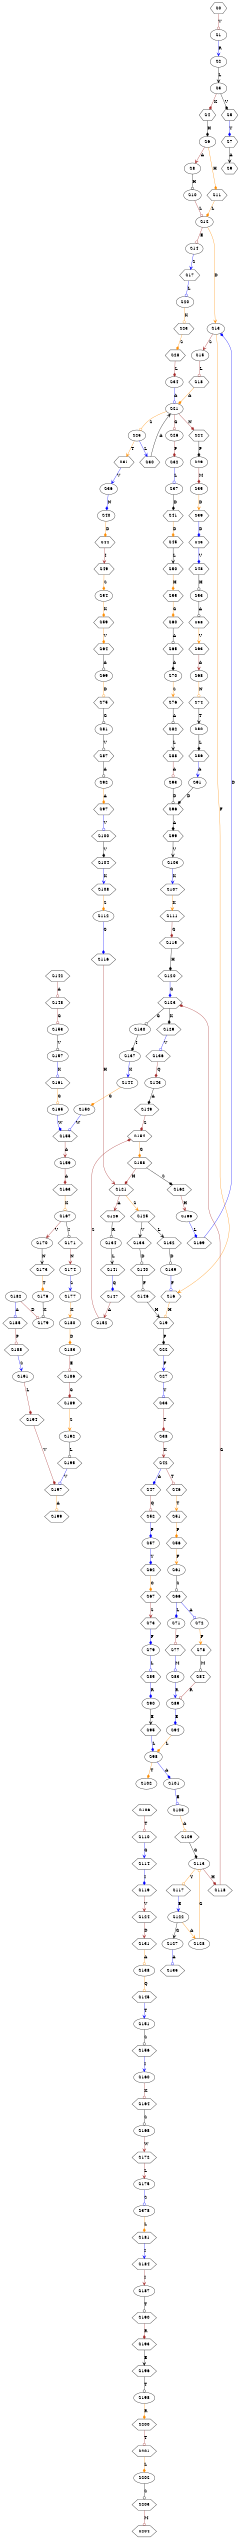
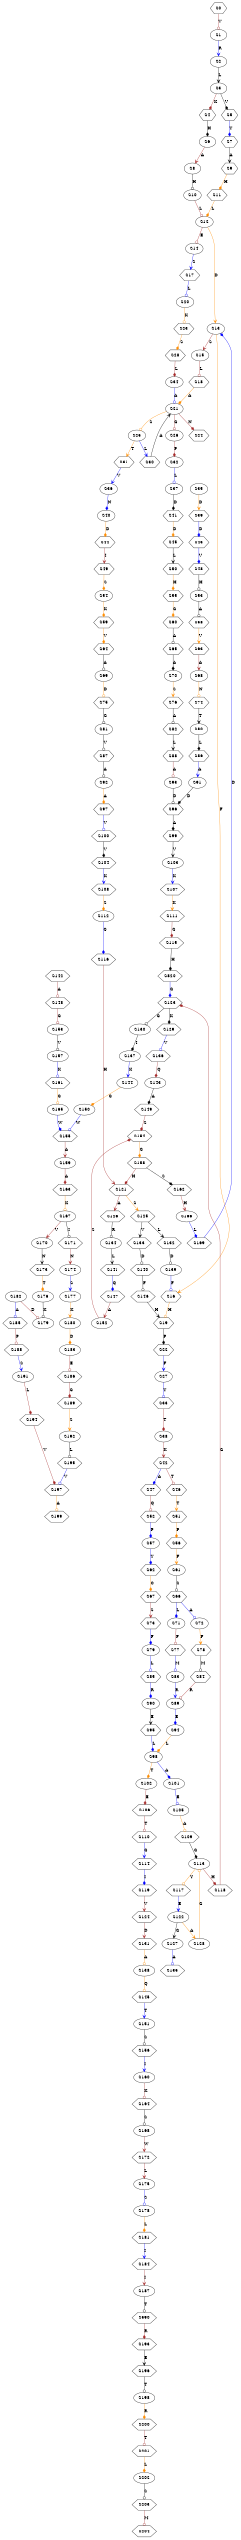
(212, 167) -> (224, 180)
(199, 462) -> none
(170, 976) -> (170, 976)
none -> (146, 1795)
(144, 2211) -> (144, 2211)
(144, 2318) -> (144, 2318)
